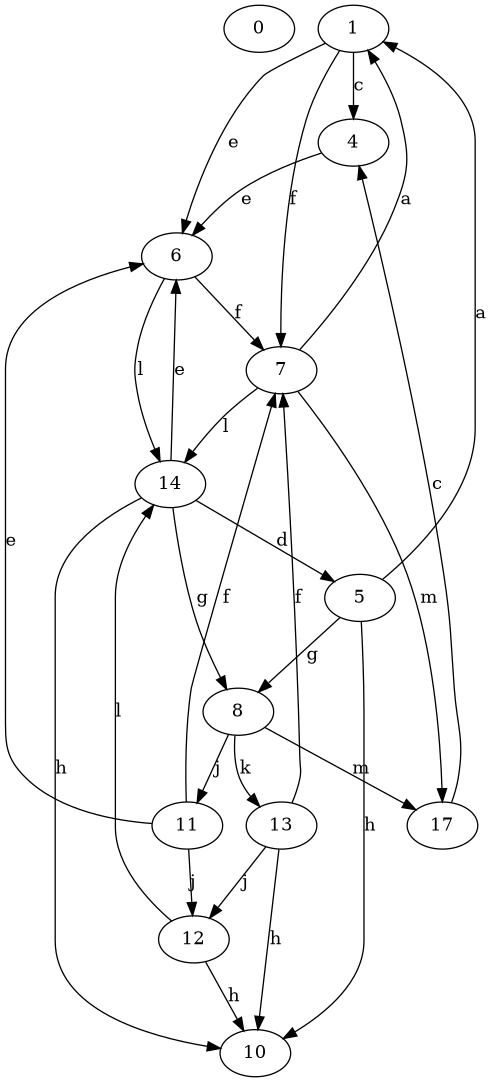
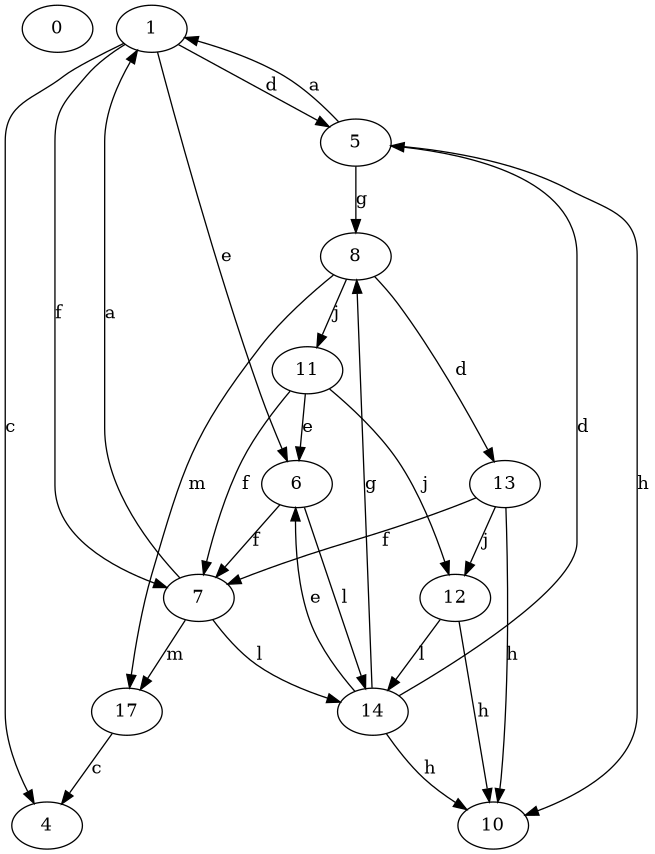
none -> (248, 82)
(256, 181) -> none
(246, 769) -> (462, 370)
